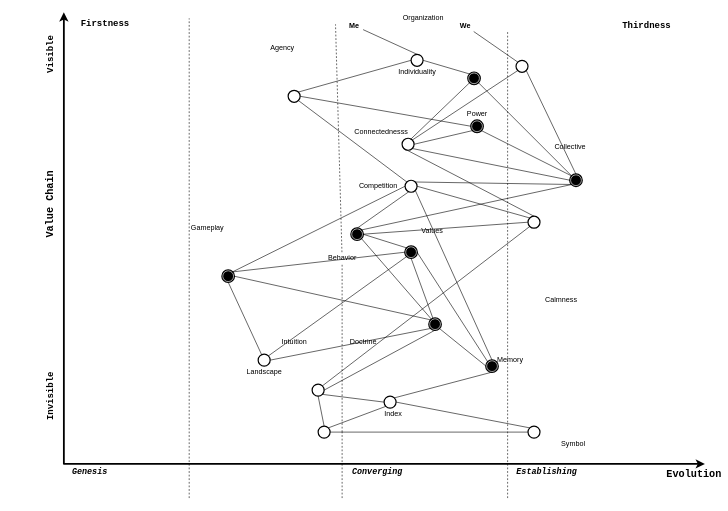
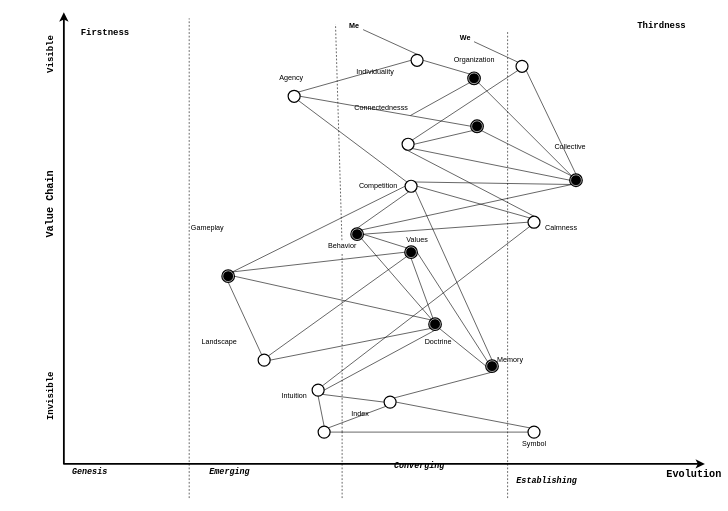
(423, 18) -> (474, 60)
(105, 24) -> (105, 33)
(465, 26) -> (465, 38)
(647, 26) -> (662, 26)
(282, 48) -> (291, 78)
(417, 72) -> (375, 72)
(477, 114) -> none
(381, 132) -> (381, 108)
(432, 231) -> (417, 240)
(342, 258) -> (342, 246)
(561, 300) -> (561, 228)
(294, 342) -> (294, 396)
(363, 342) -> (438, 342)
(264, 372) -> (219, 342)
(393, 414) -> (360, 414)
(573, 444) -> (534, 444)
none -> (248, 472)
(401, 472) -> (443, 466)
(576, 472) -> (576, 481)
